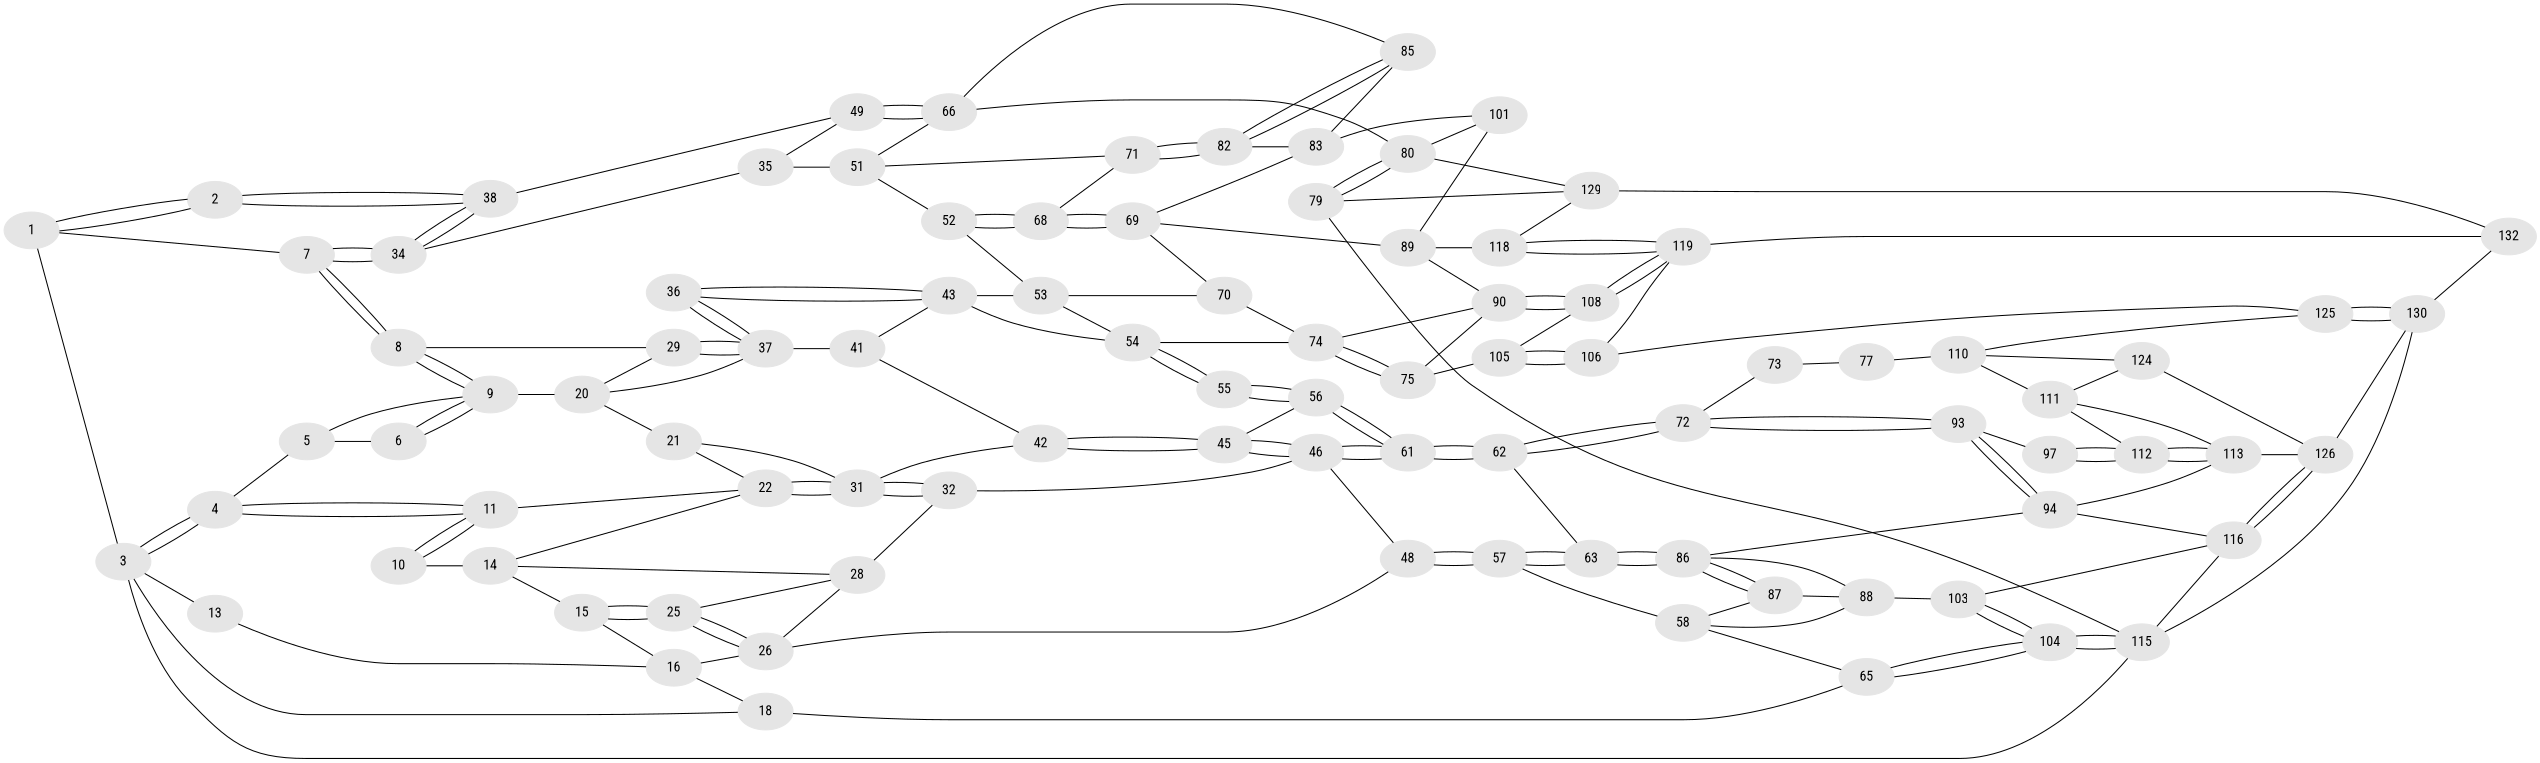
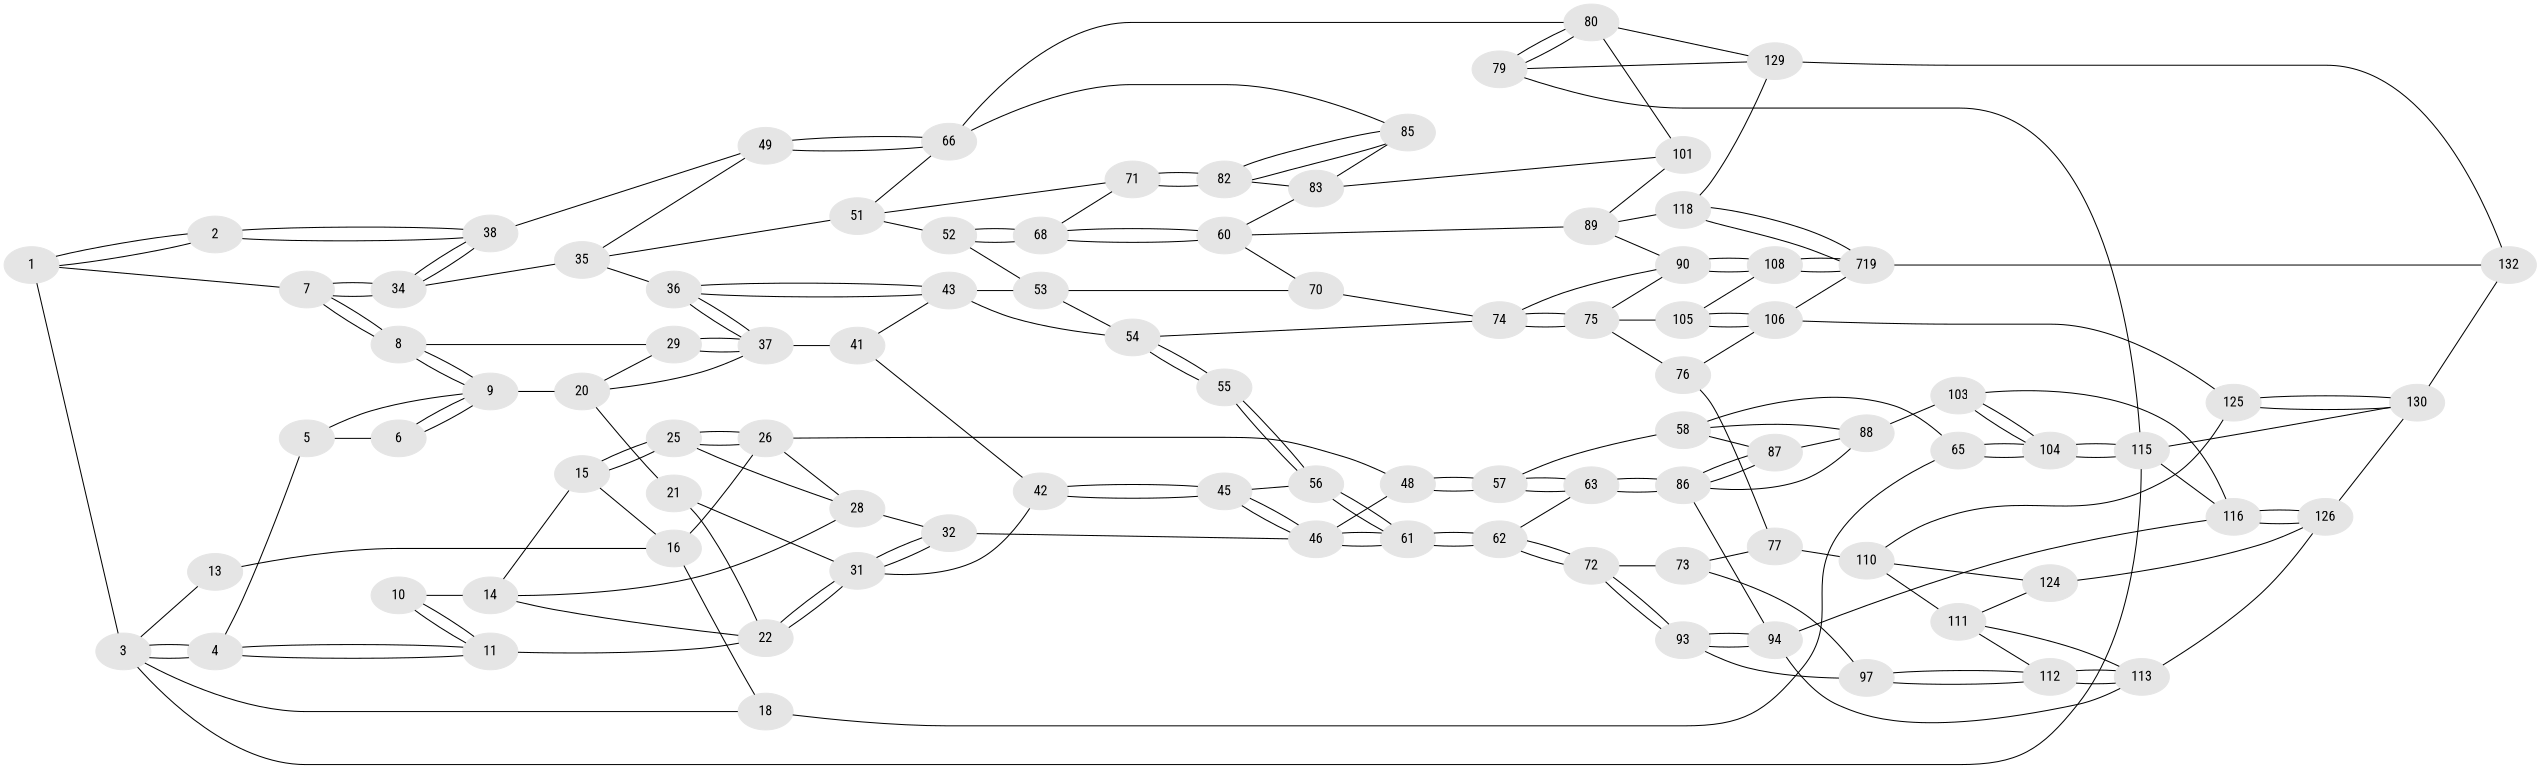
(1133, 221) -> (1224, 235)
(1683, 247) -> (1867, 265)
none -> (628, 275)
none -> (1683, 375)
none -> (1789, 605)
